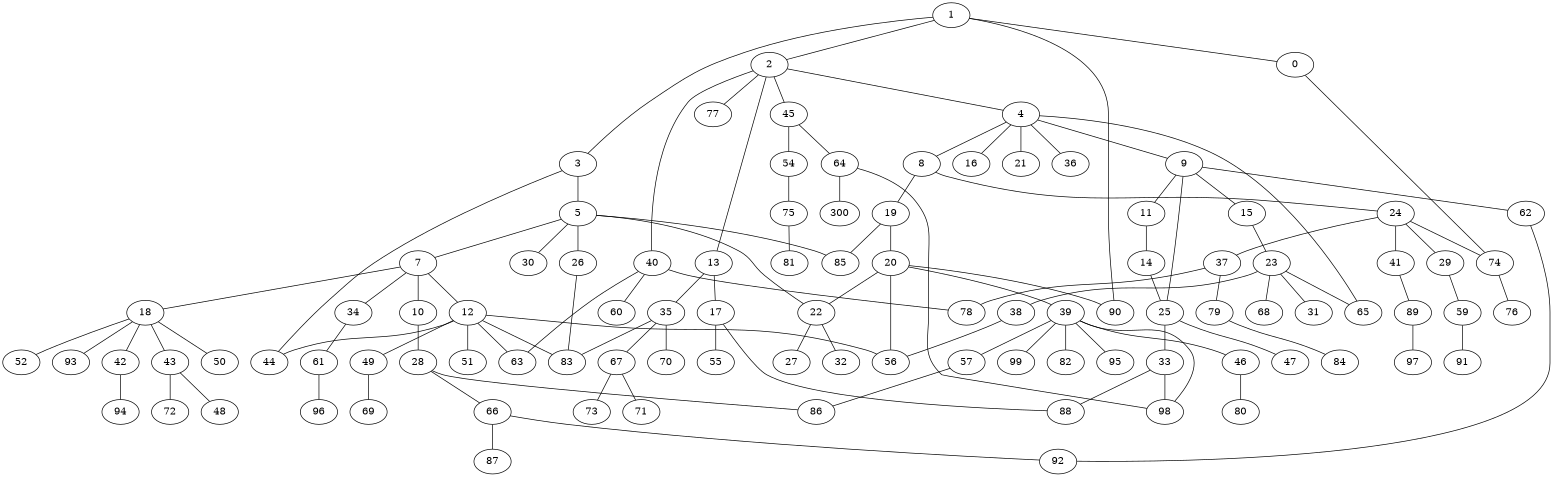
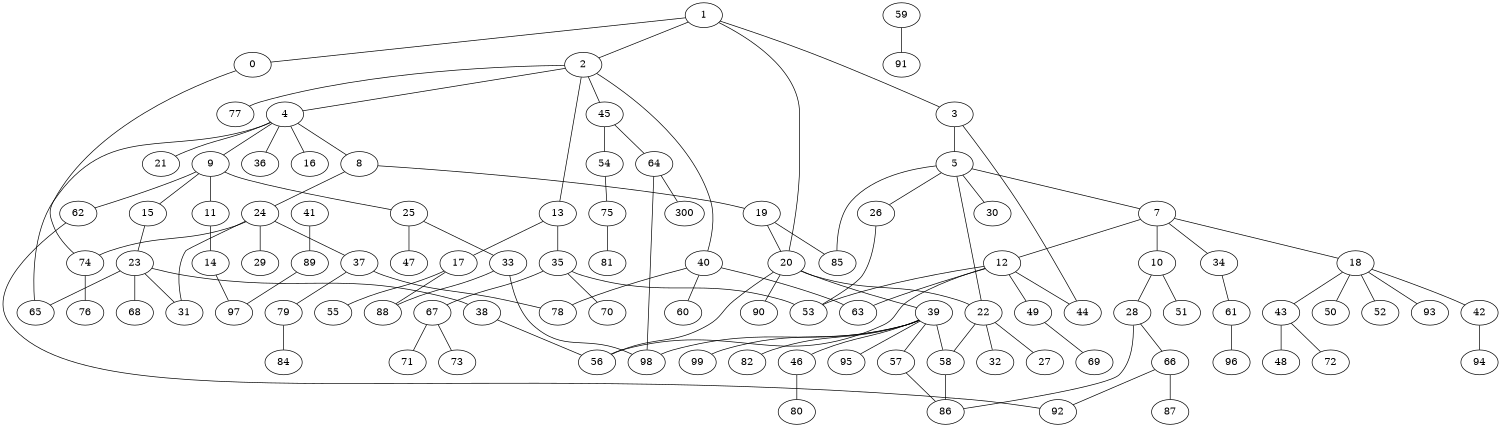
(1108, 116) -> (800, 119)
(1396, 238) -> (193, 247)
(1154, 283) -> (222, 288)
(1454, 288) -> none
(468, 338) -> (1170, 288)
(567, 362) -> (809, 313)
none -> (946, 362)
